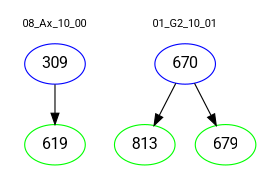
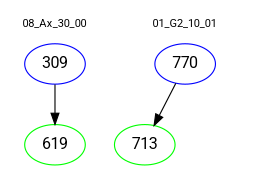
(55, 24) -> (55, 24)
(185, 64) -> (185, 64)
(145, 145) -> (145, 145)
(226, 145) -> none
